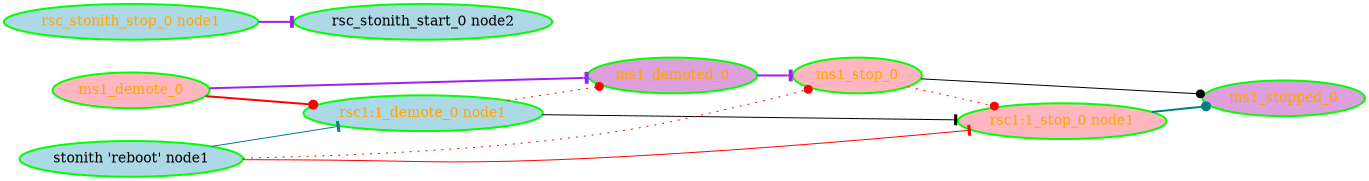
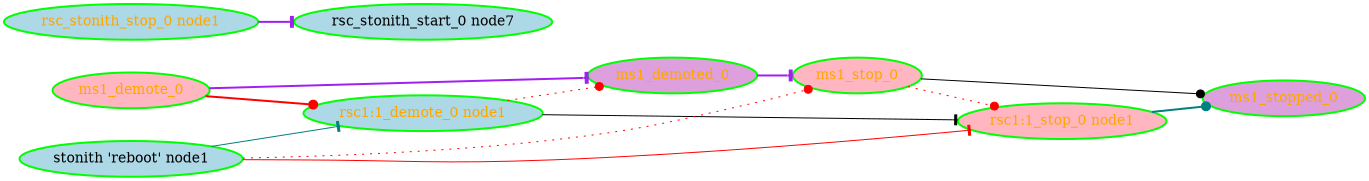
(423, 22) -> (423, 22)
